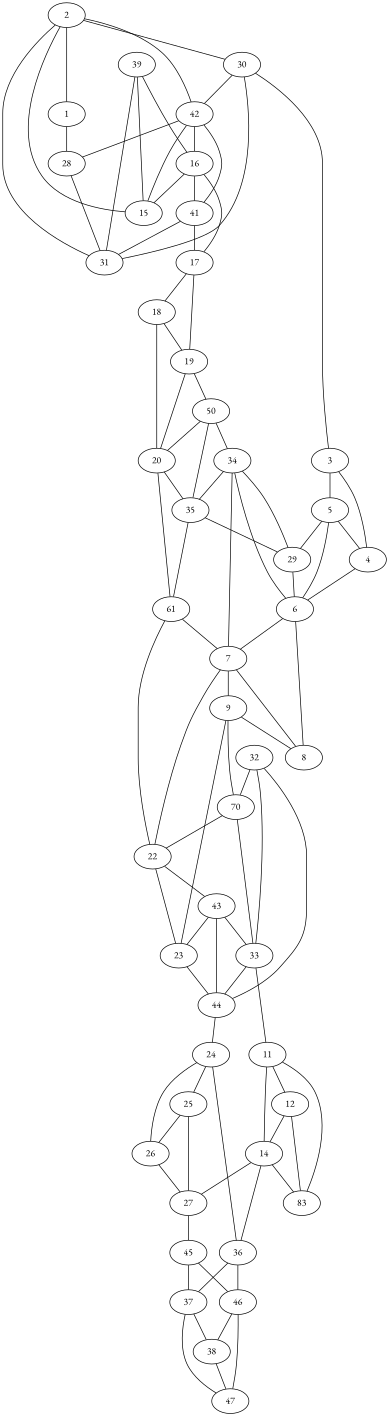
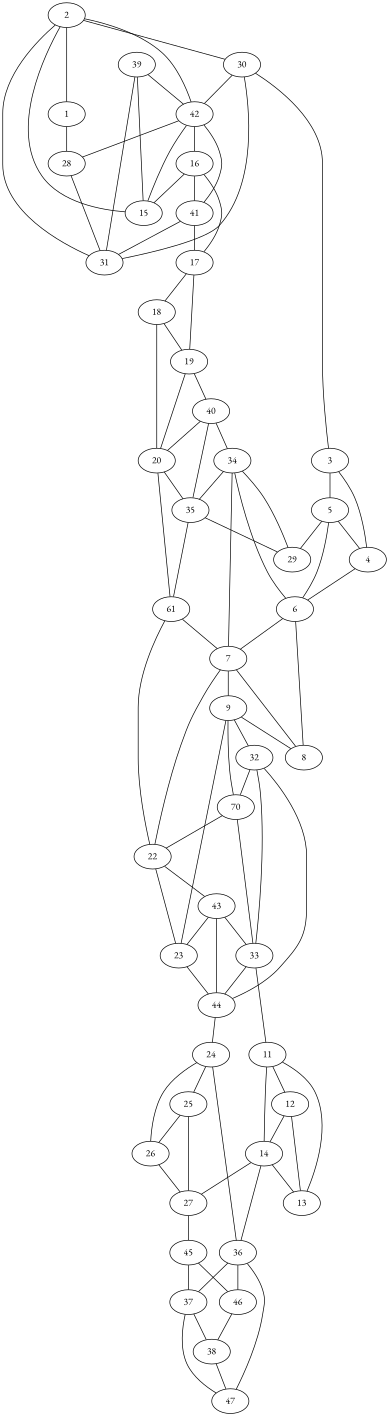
(163, 115) -> (166, 89)
(211, 411) -> (211, 411)
(294, 584) -> none
none -> (241, 733)
(302, 1203) -> (302, 1203)
(237, 1352) -> (260, 1326)
